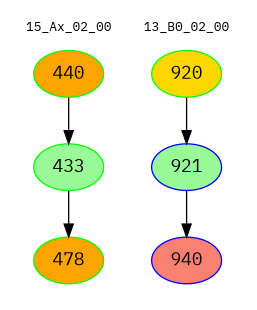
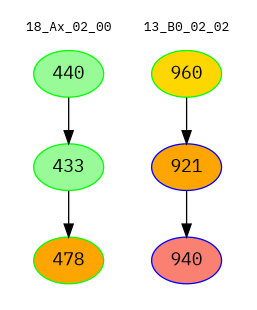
(69, 28) -> (69, 28)
(187, 28) -> (187, 28)
(69, 74) -> (69, 74)
(187, 74) -> (187, 74)
(187, 167) -> (187, 167)
